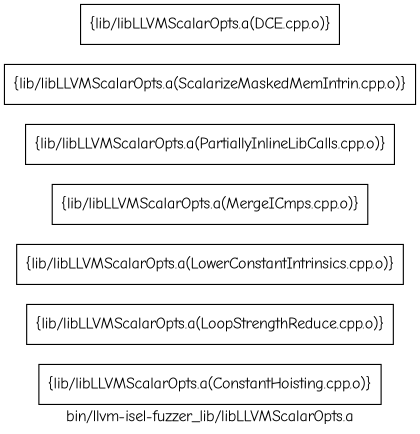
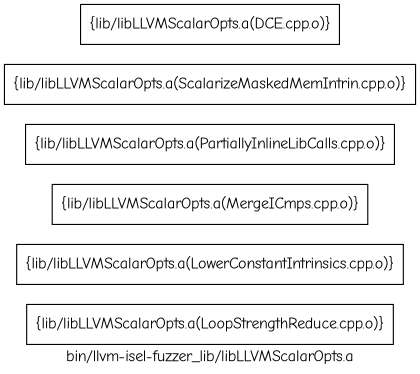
(210, 384) -> none
